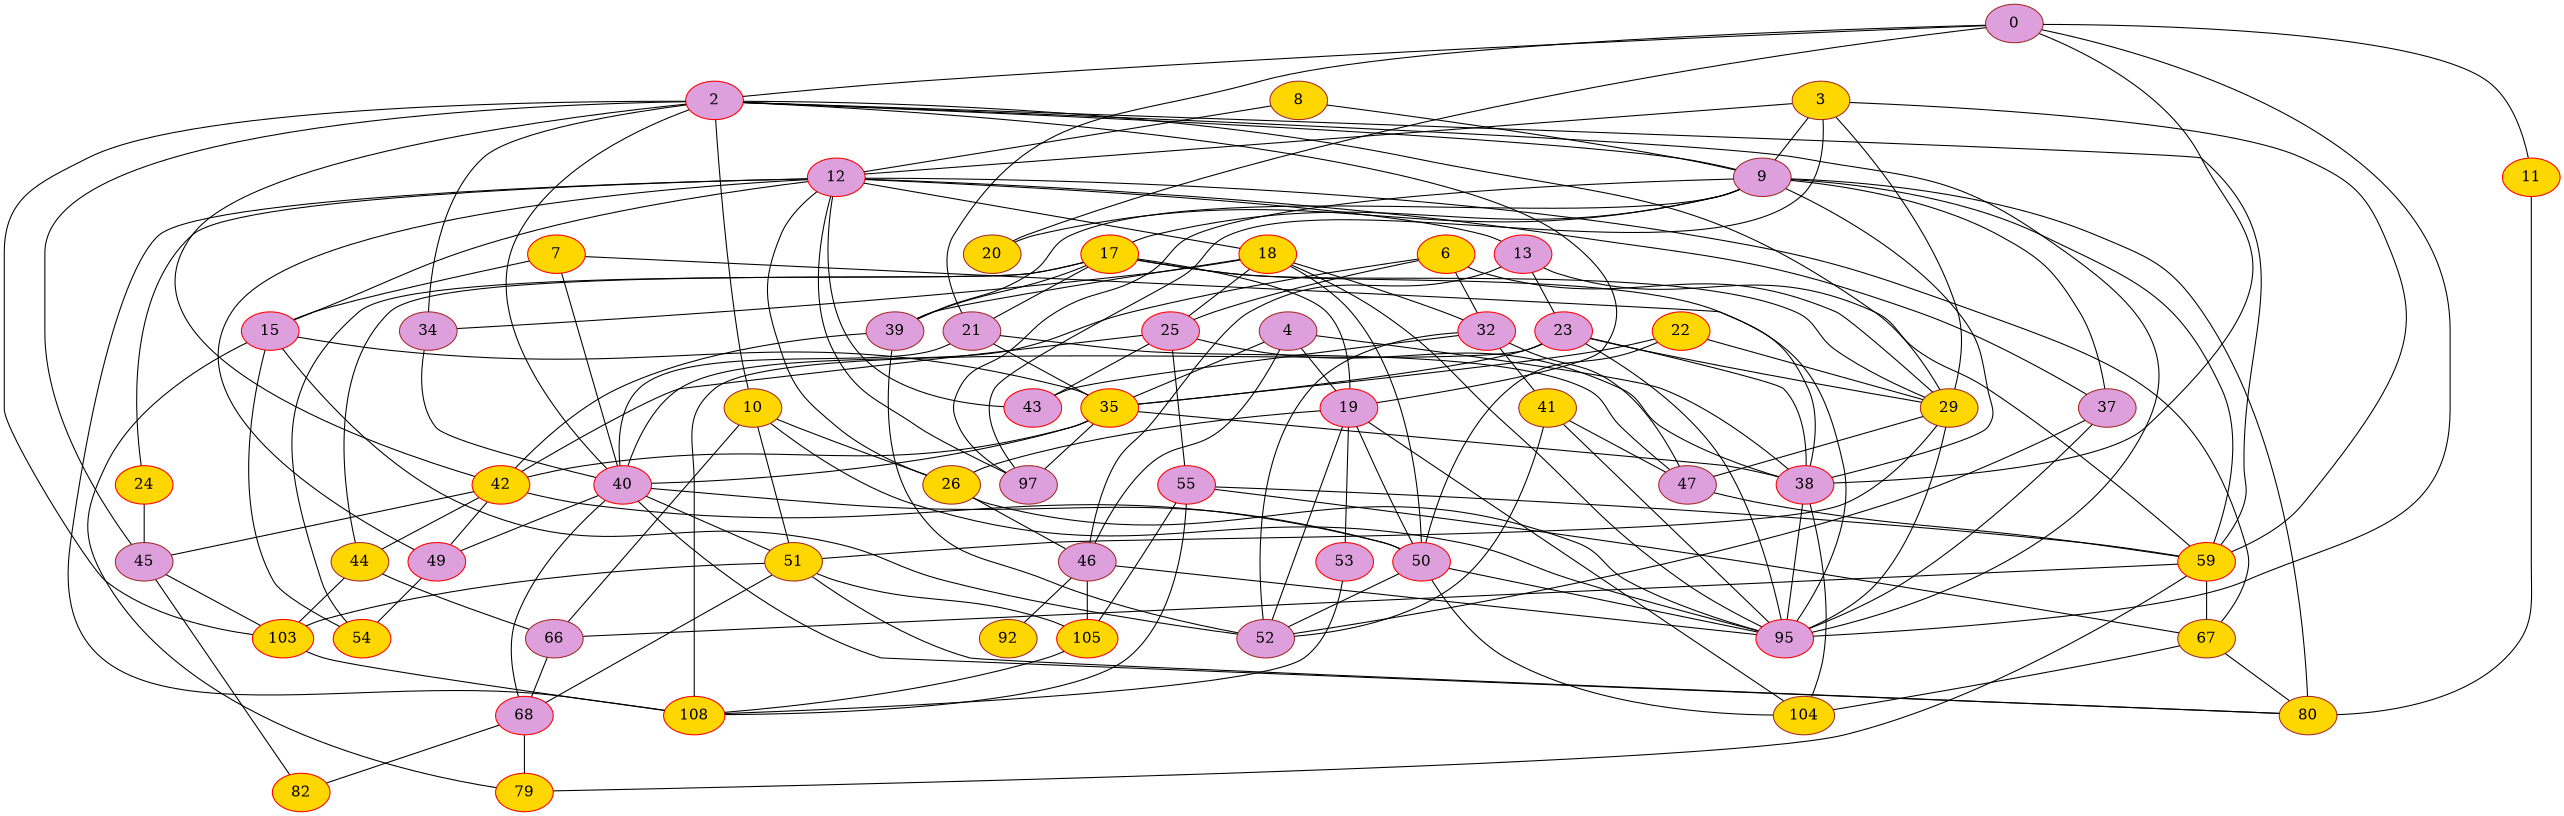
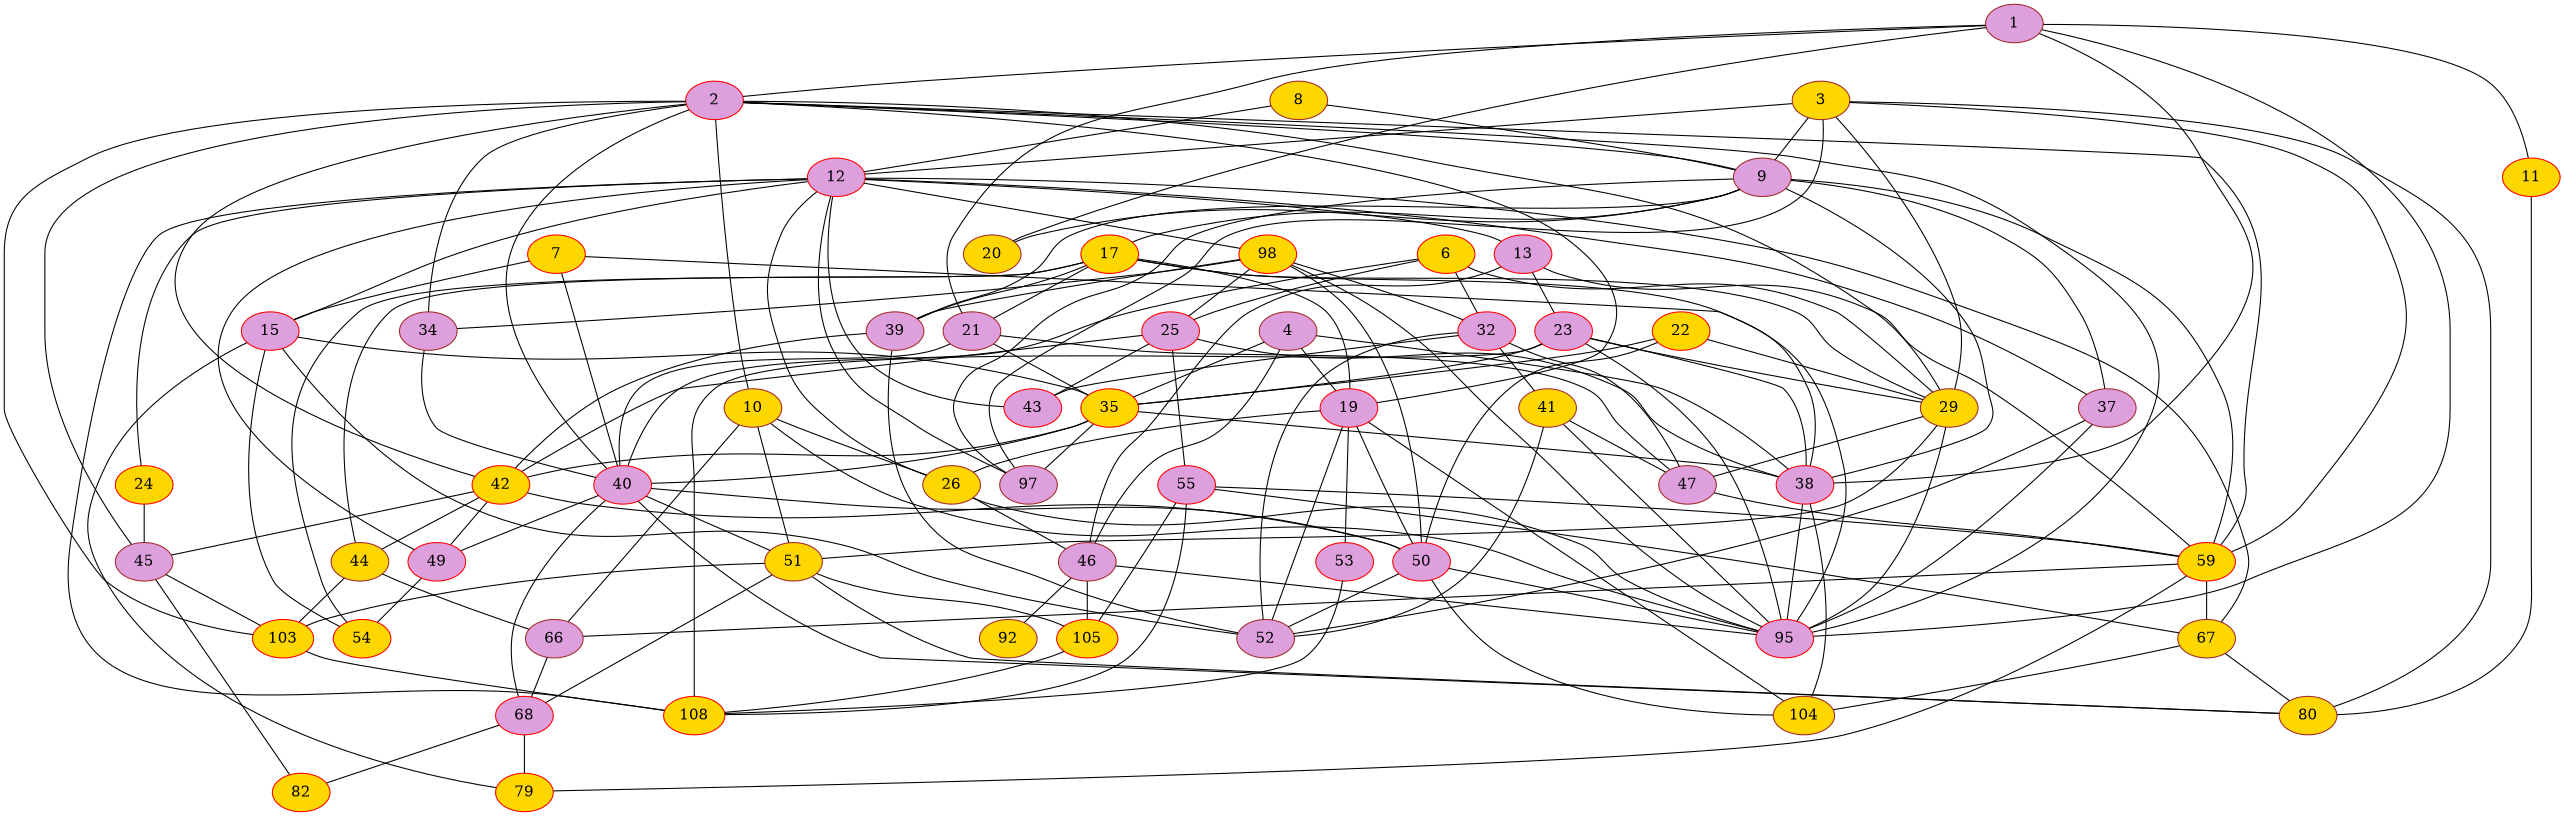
(2014, 23) -> (2014, 23)
(1268, 254) -> (1268, 254)
(2190, 295) -> (2432, 207)
